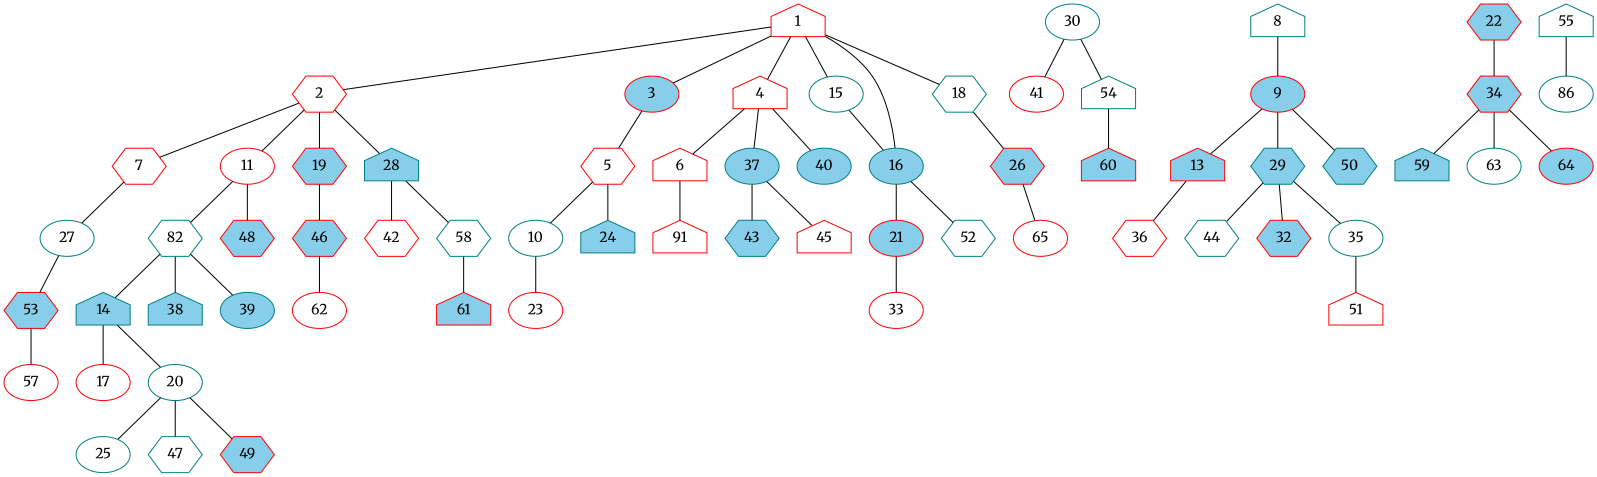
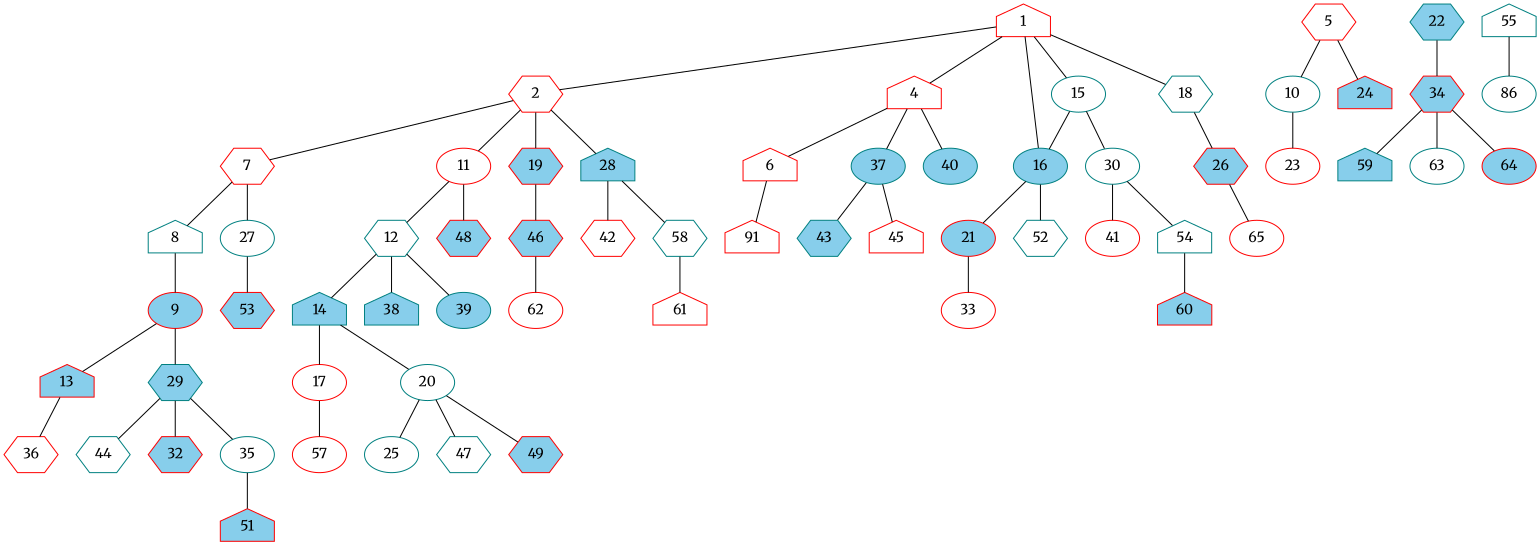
(1494, 22) -> (1437, 22)
(652, 94) -> none
none -> (1095, 130)
(1350, 166) -> none
none -> (210, 204)
(175, 238) -> (392, 238)
(608, 238) -> (1365, 94)
(464, 310) -> (680, 310)
(1356, 310) -> (247, 527)
(31, 347) -> (319, 419)
